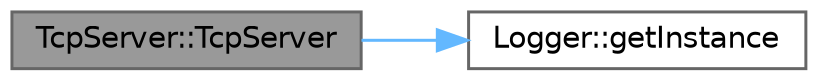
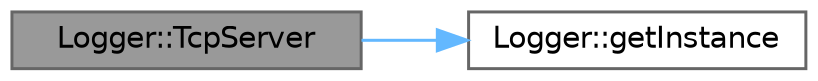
(187, 40) -> (187, 40)
